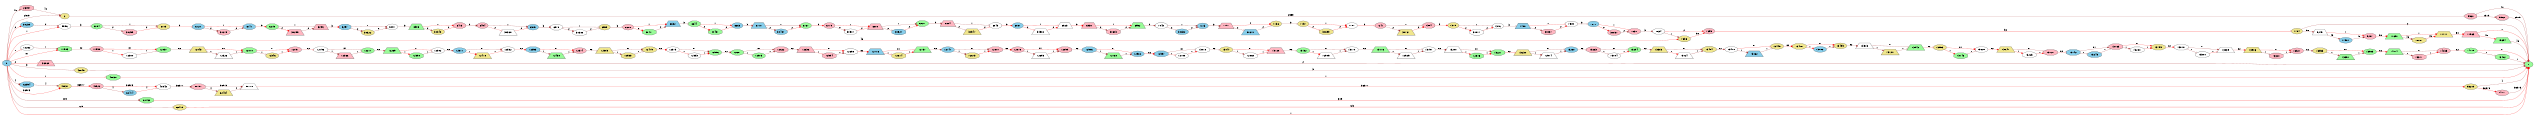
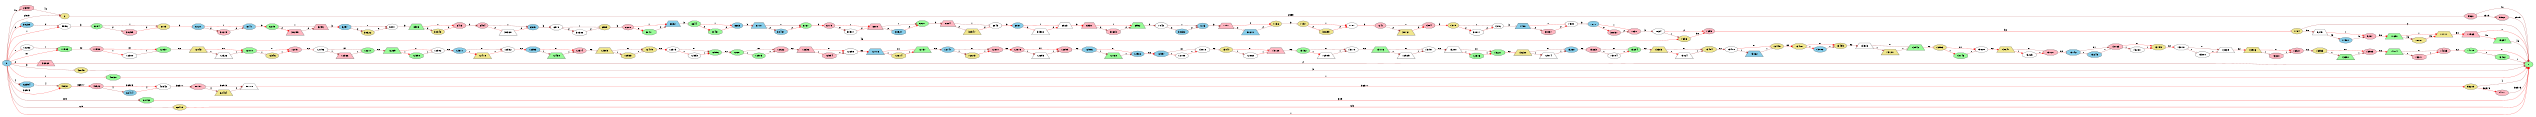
(2370, 52) -> (2370, 52)
